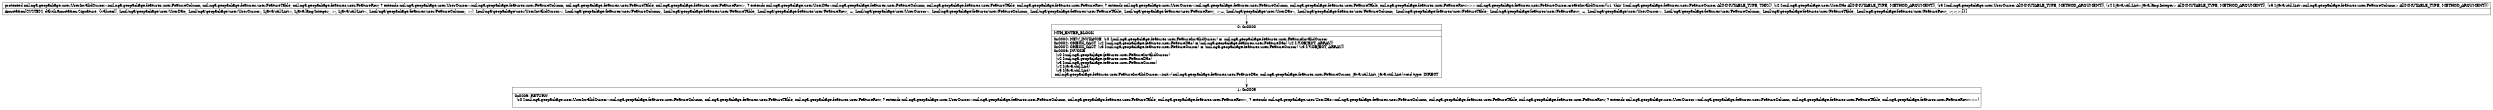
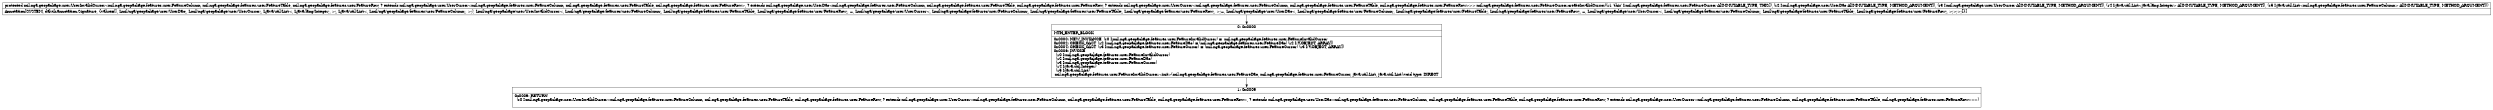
(1072, 67) -> (1075, 67)
